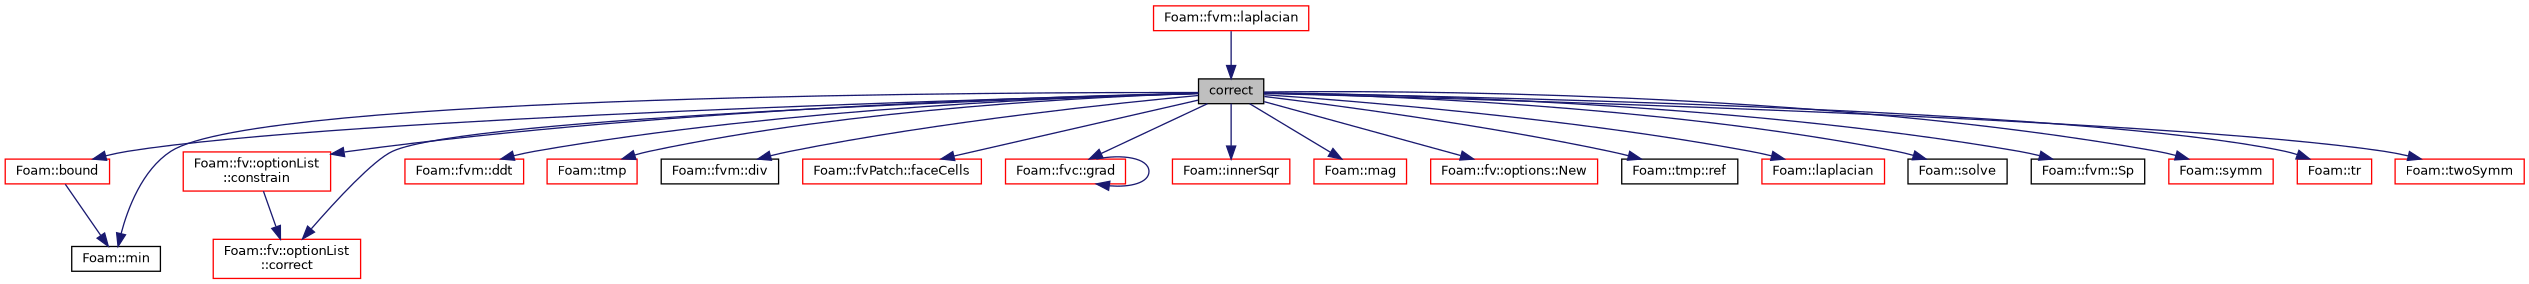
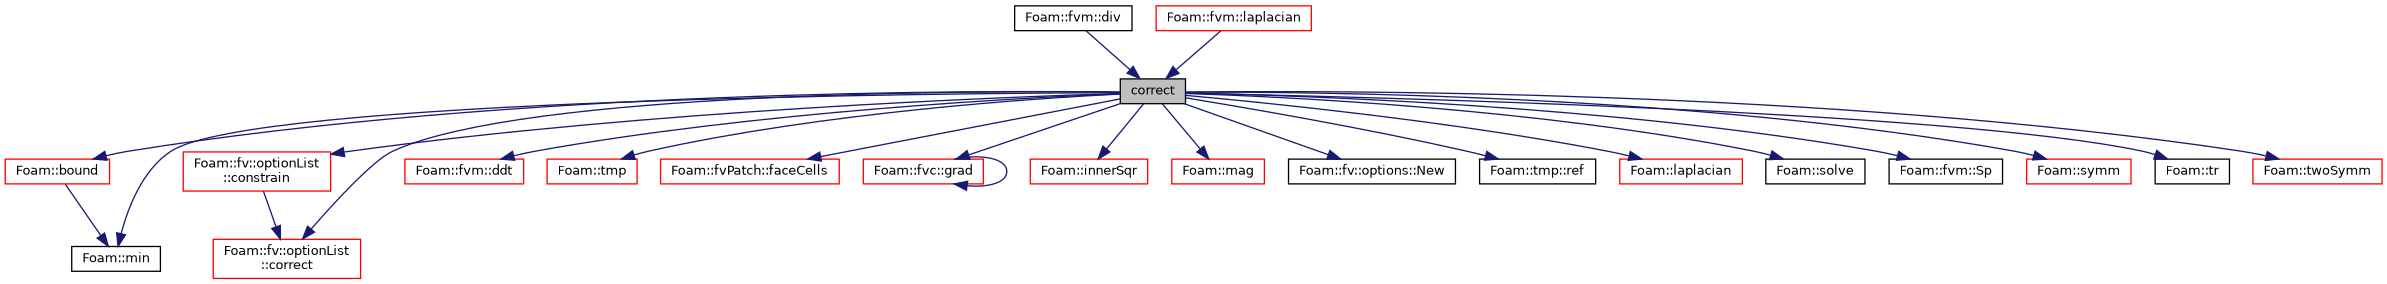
(983, 120) -> (1108, 50)
(1514, 171) -> (1372, 171)
(2334, 171) -> (2192, 171)
